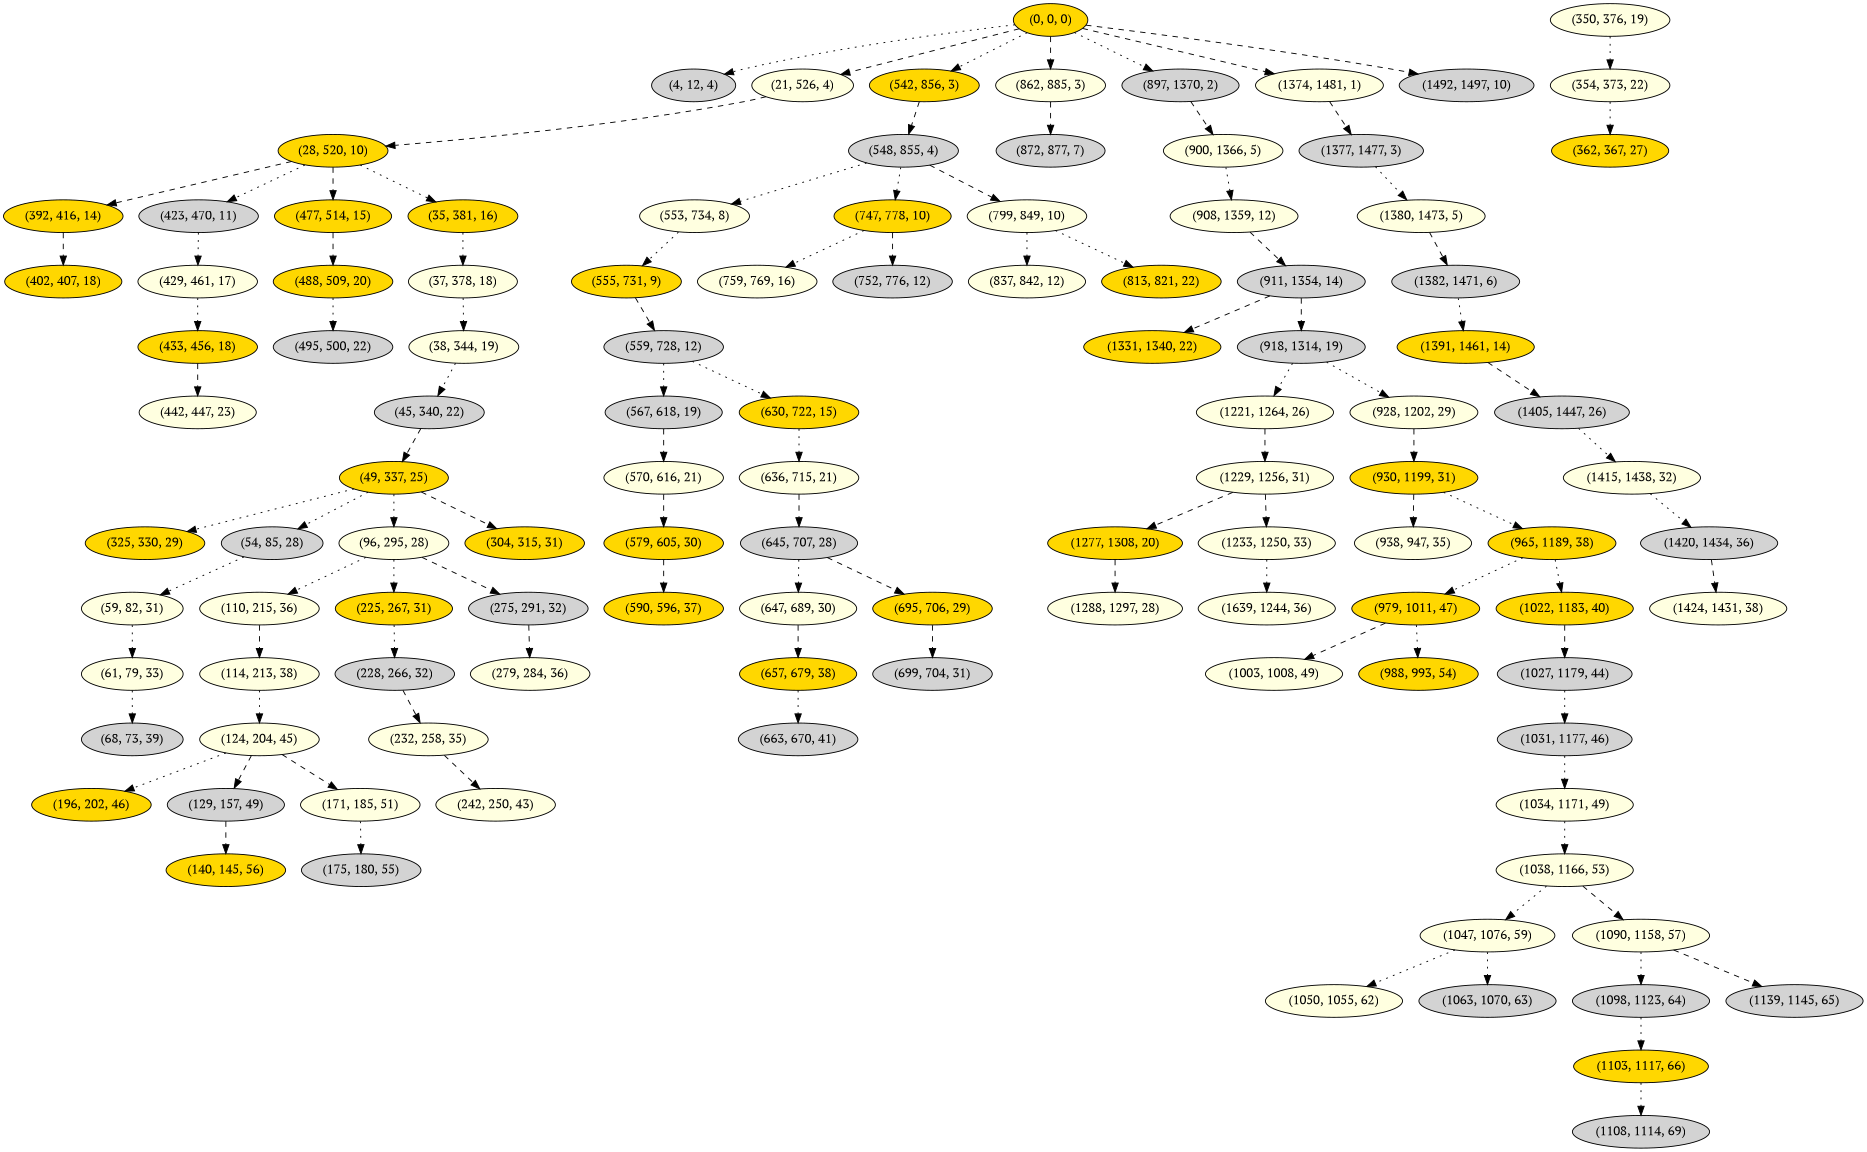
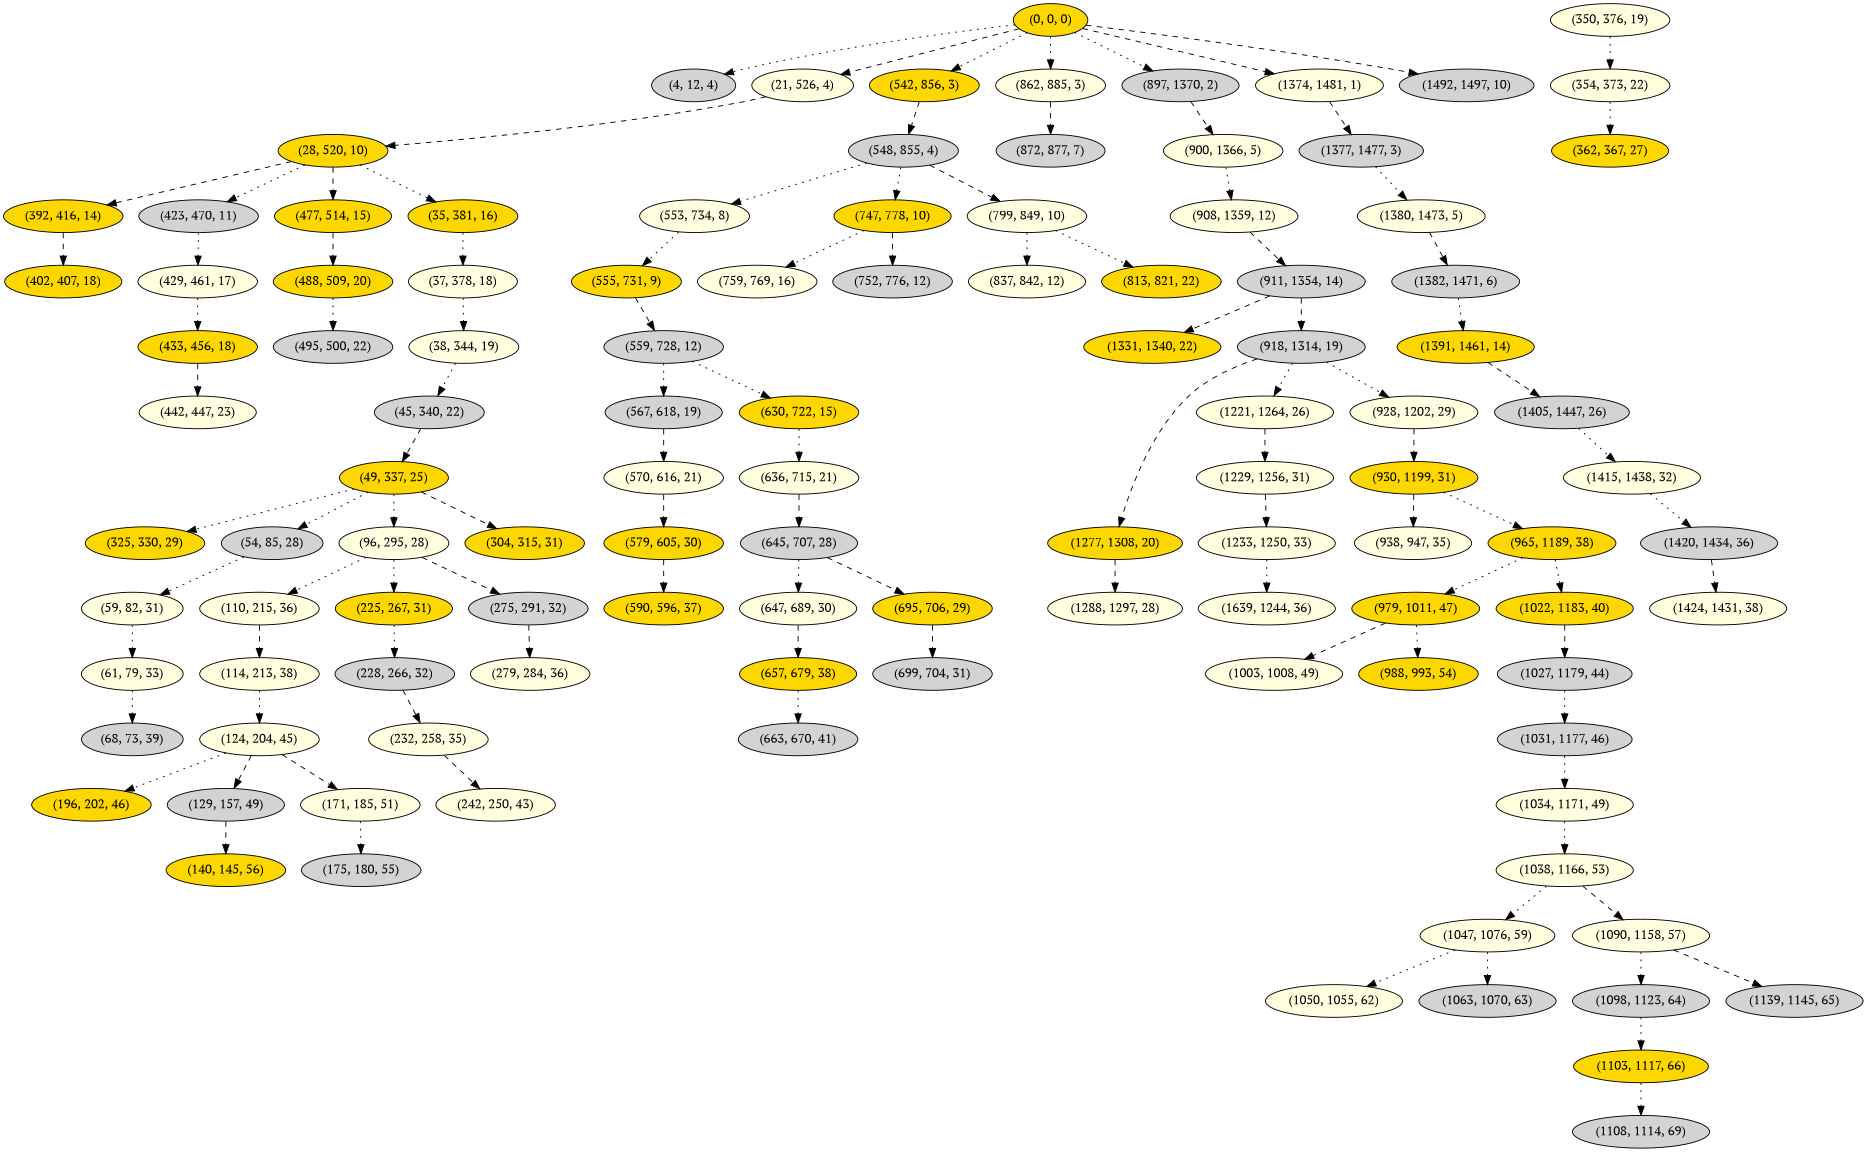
(1051, 48) -> (1051, 48)
(1194, 509) -> (1168, 419)
